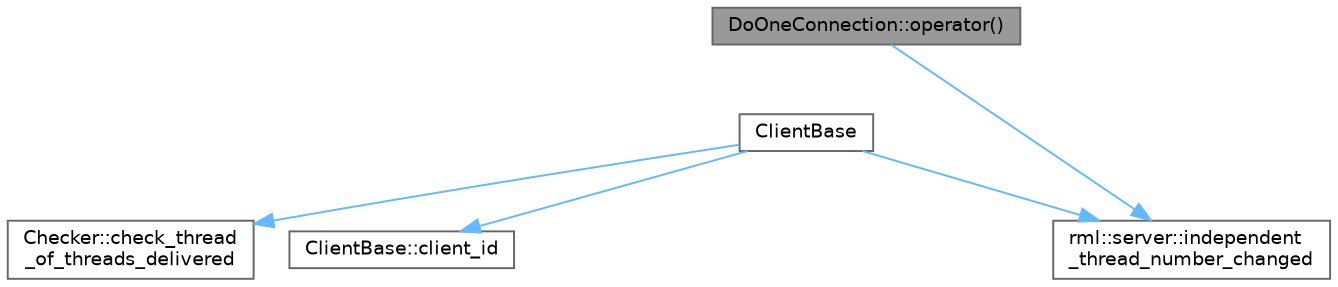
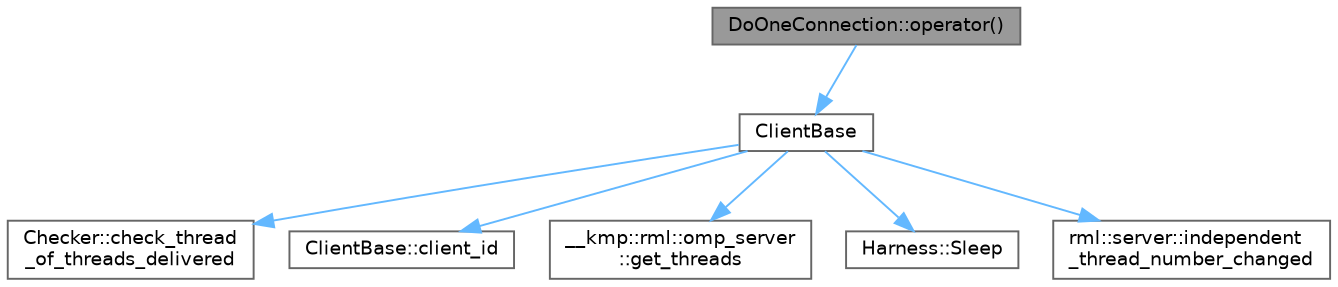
(1013, 127) -> (841, 71)
none -> (681, 250)
none -> (932, 250)
